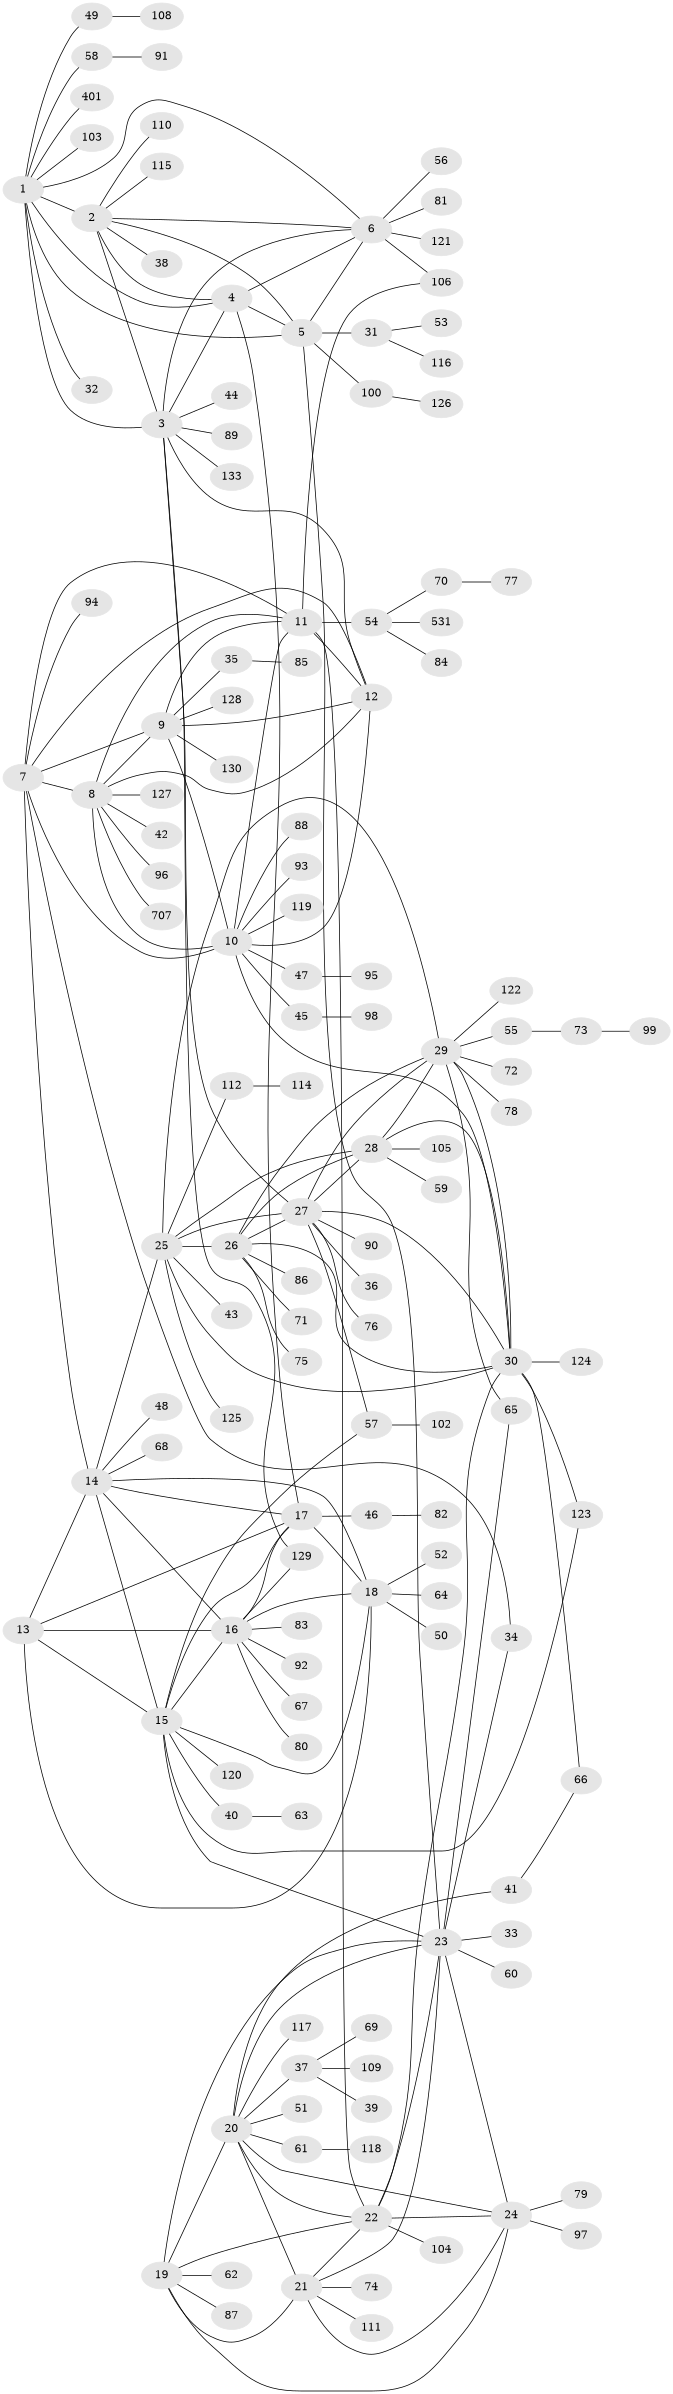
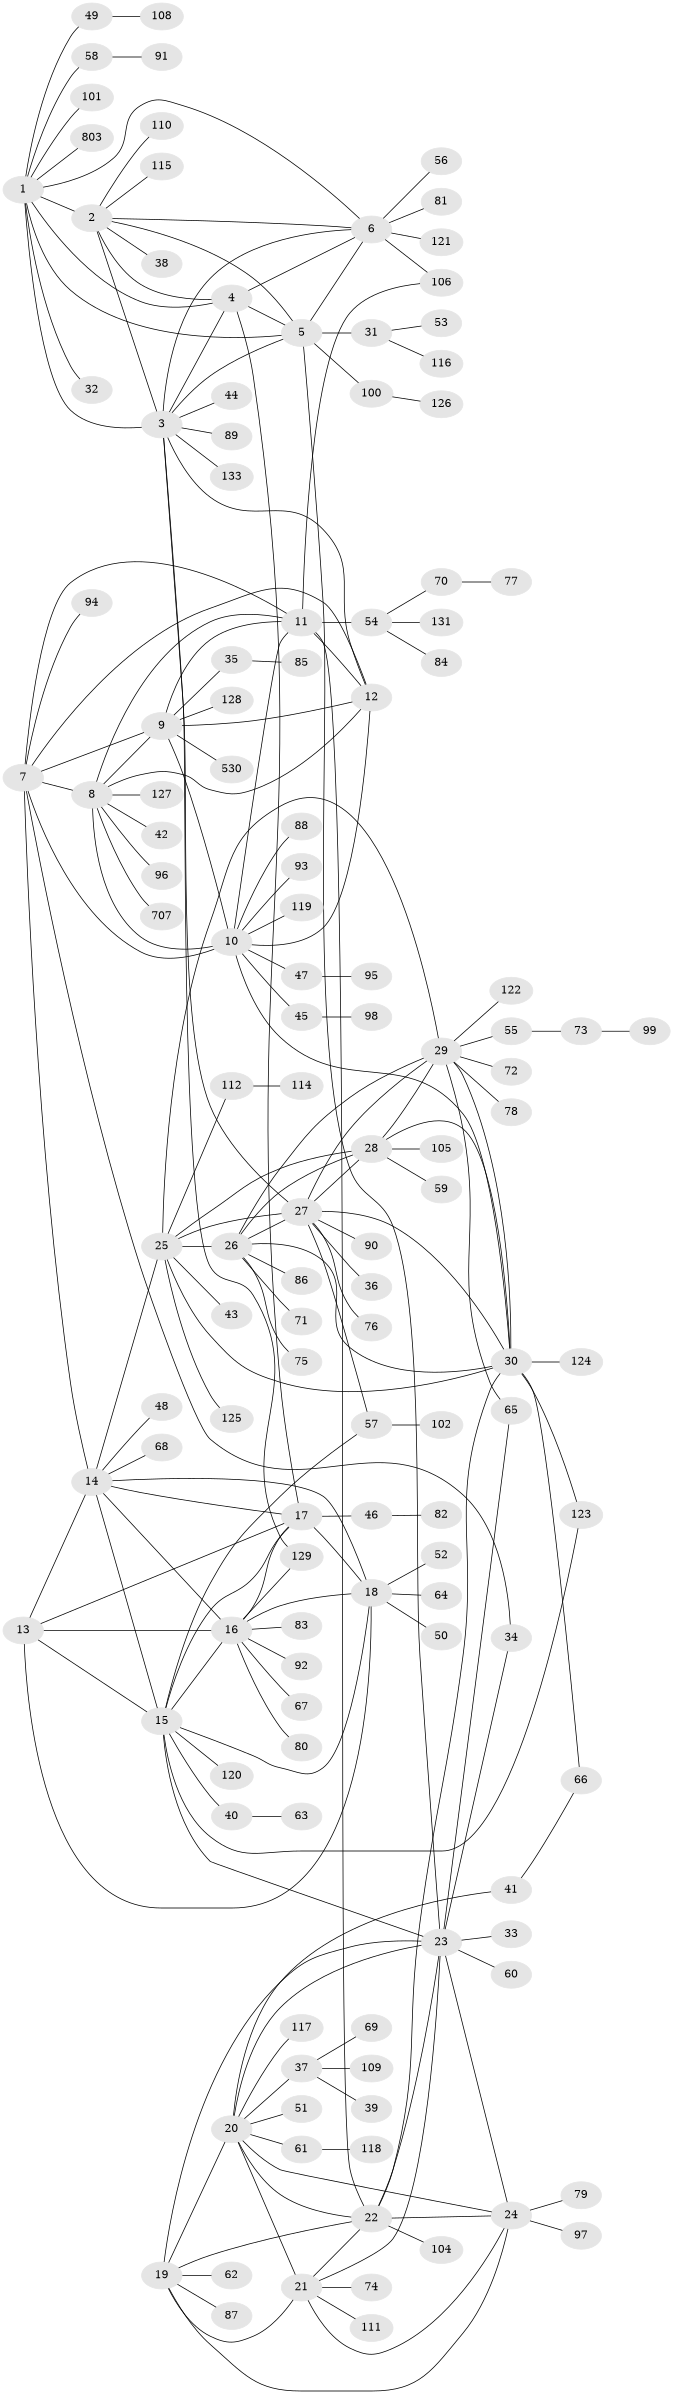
(92, 98) -> (92, 98)
(92, 138) -> (92, 138)
none -> (222, 368)
(441, 622) -> (441, 622)
(232, 770) -> (232, 770)
